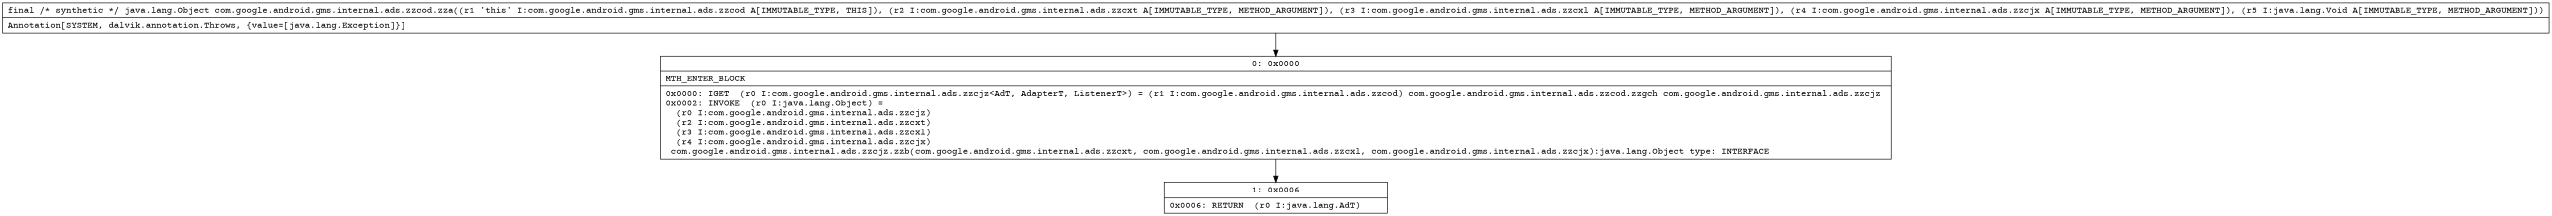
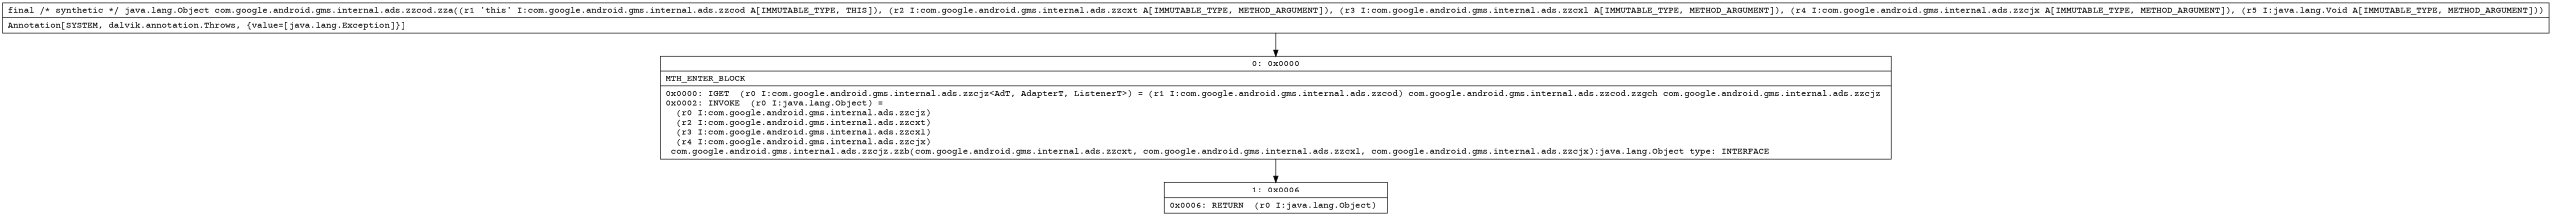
(1268, 205) -> (1276, 205)
